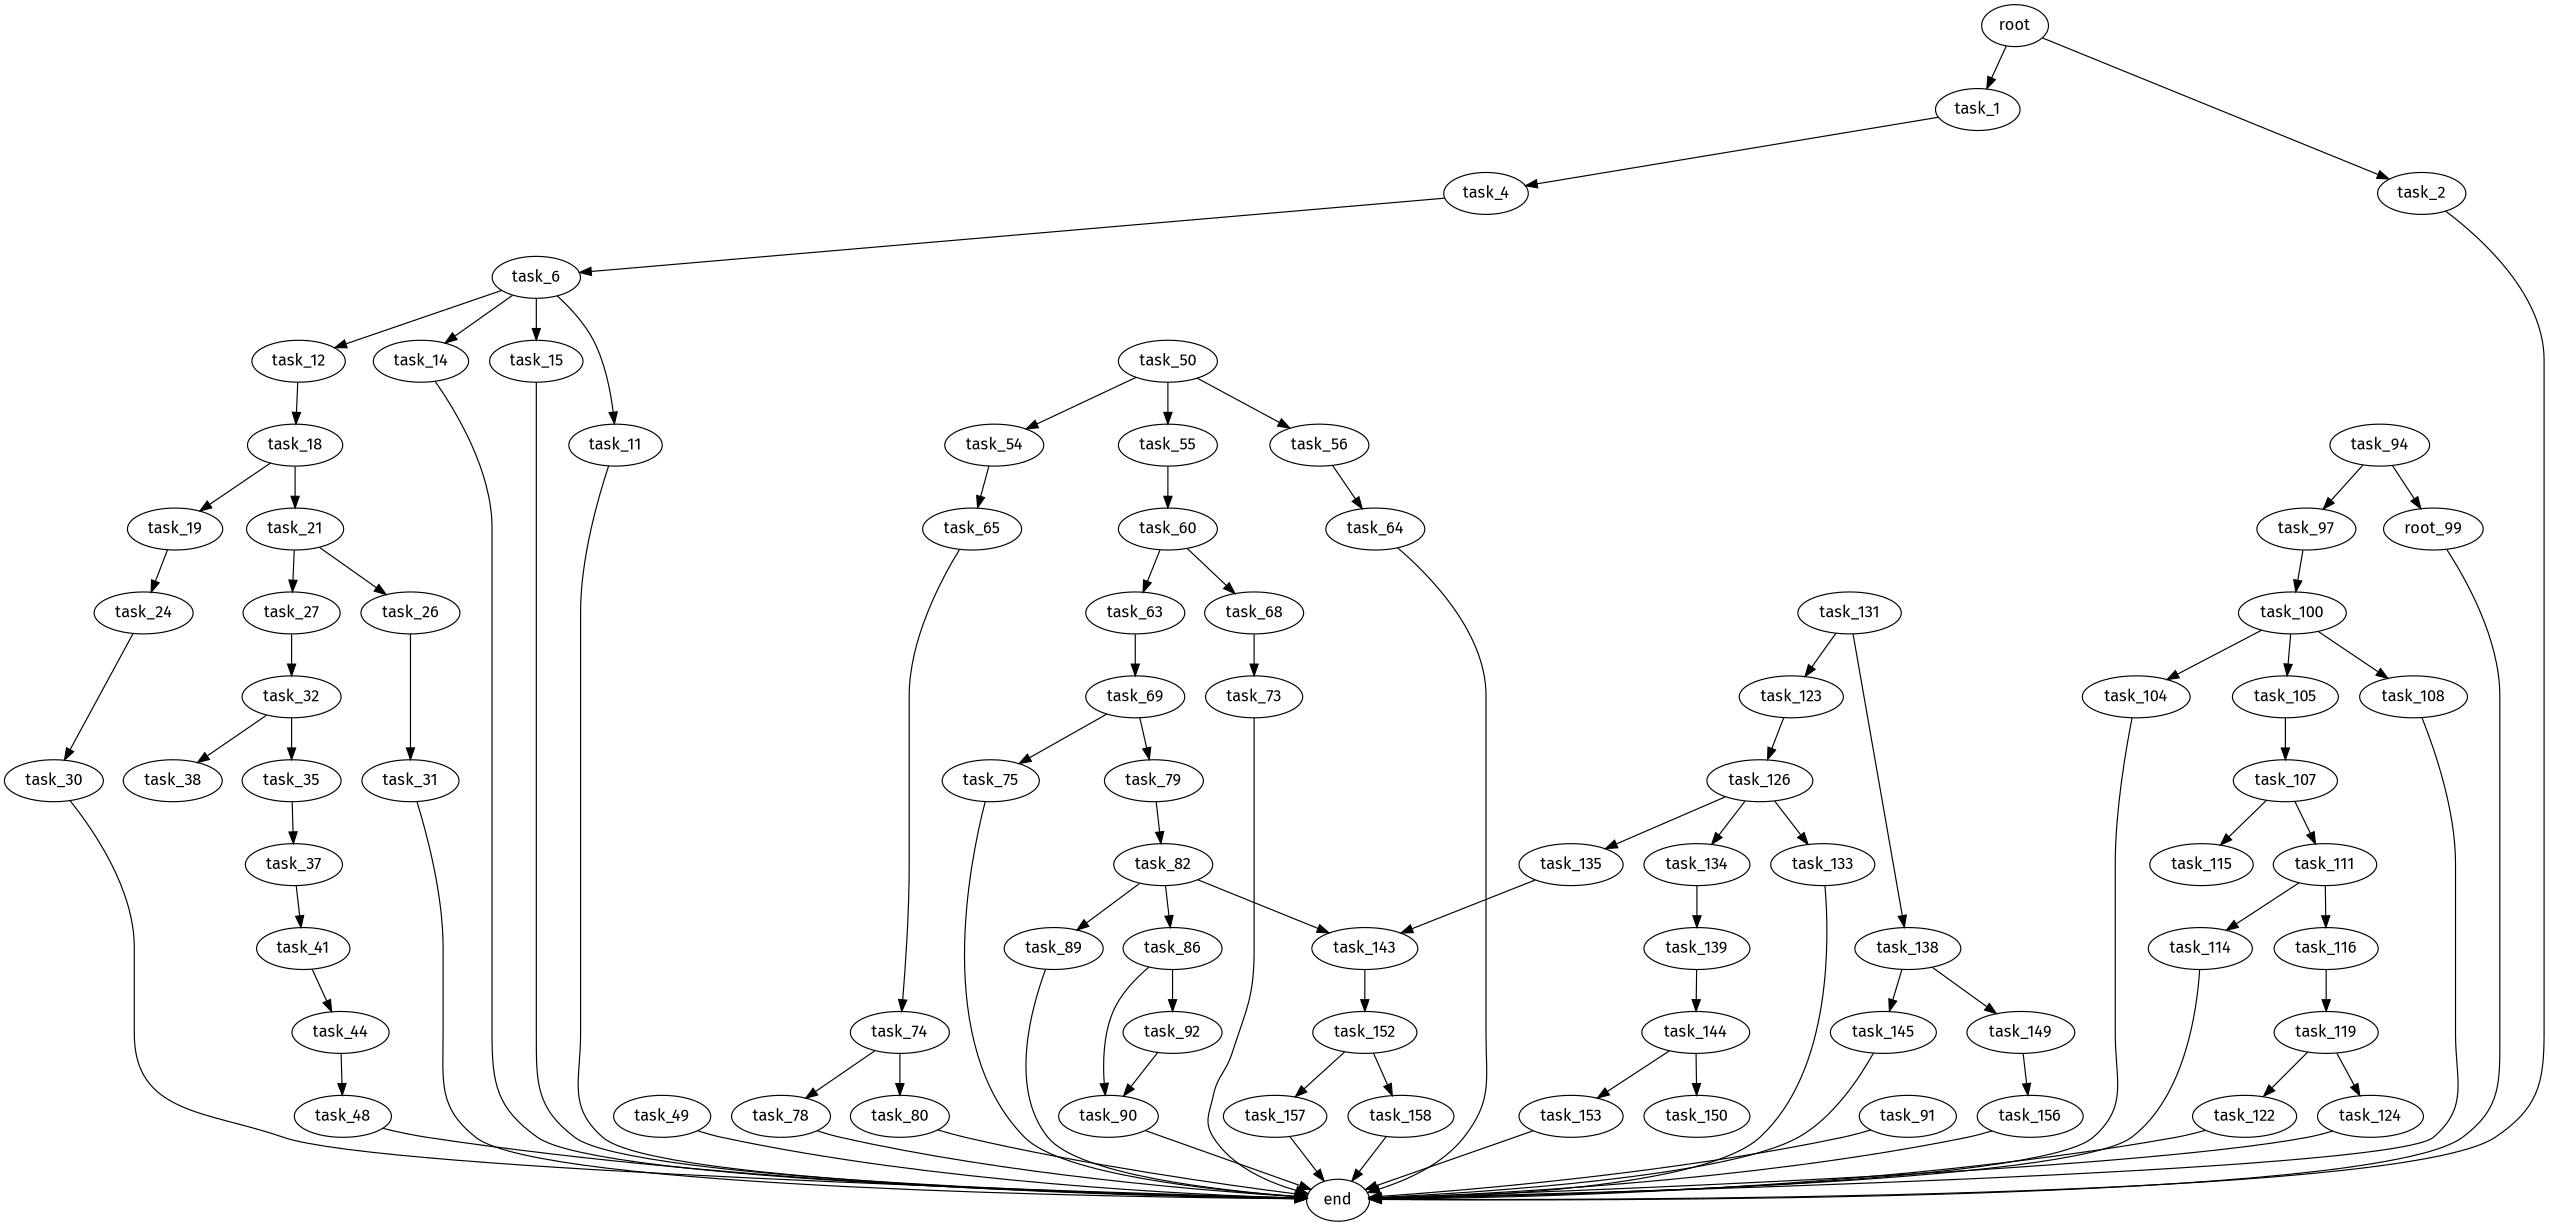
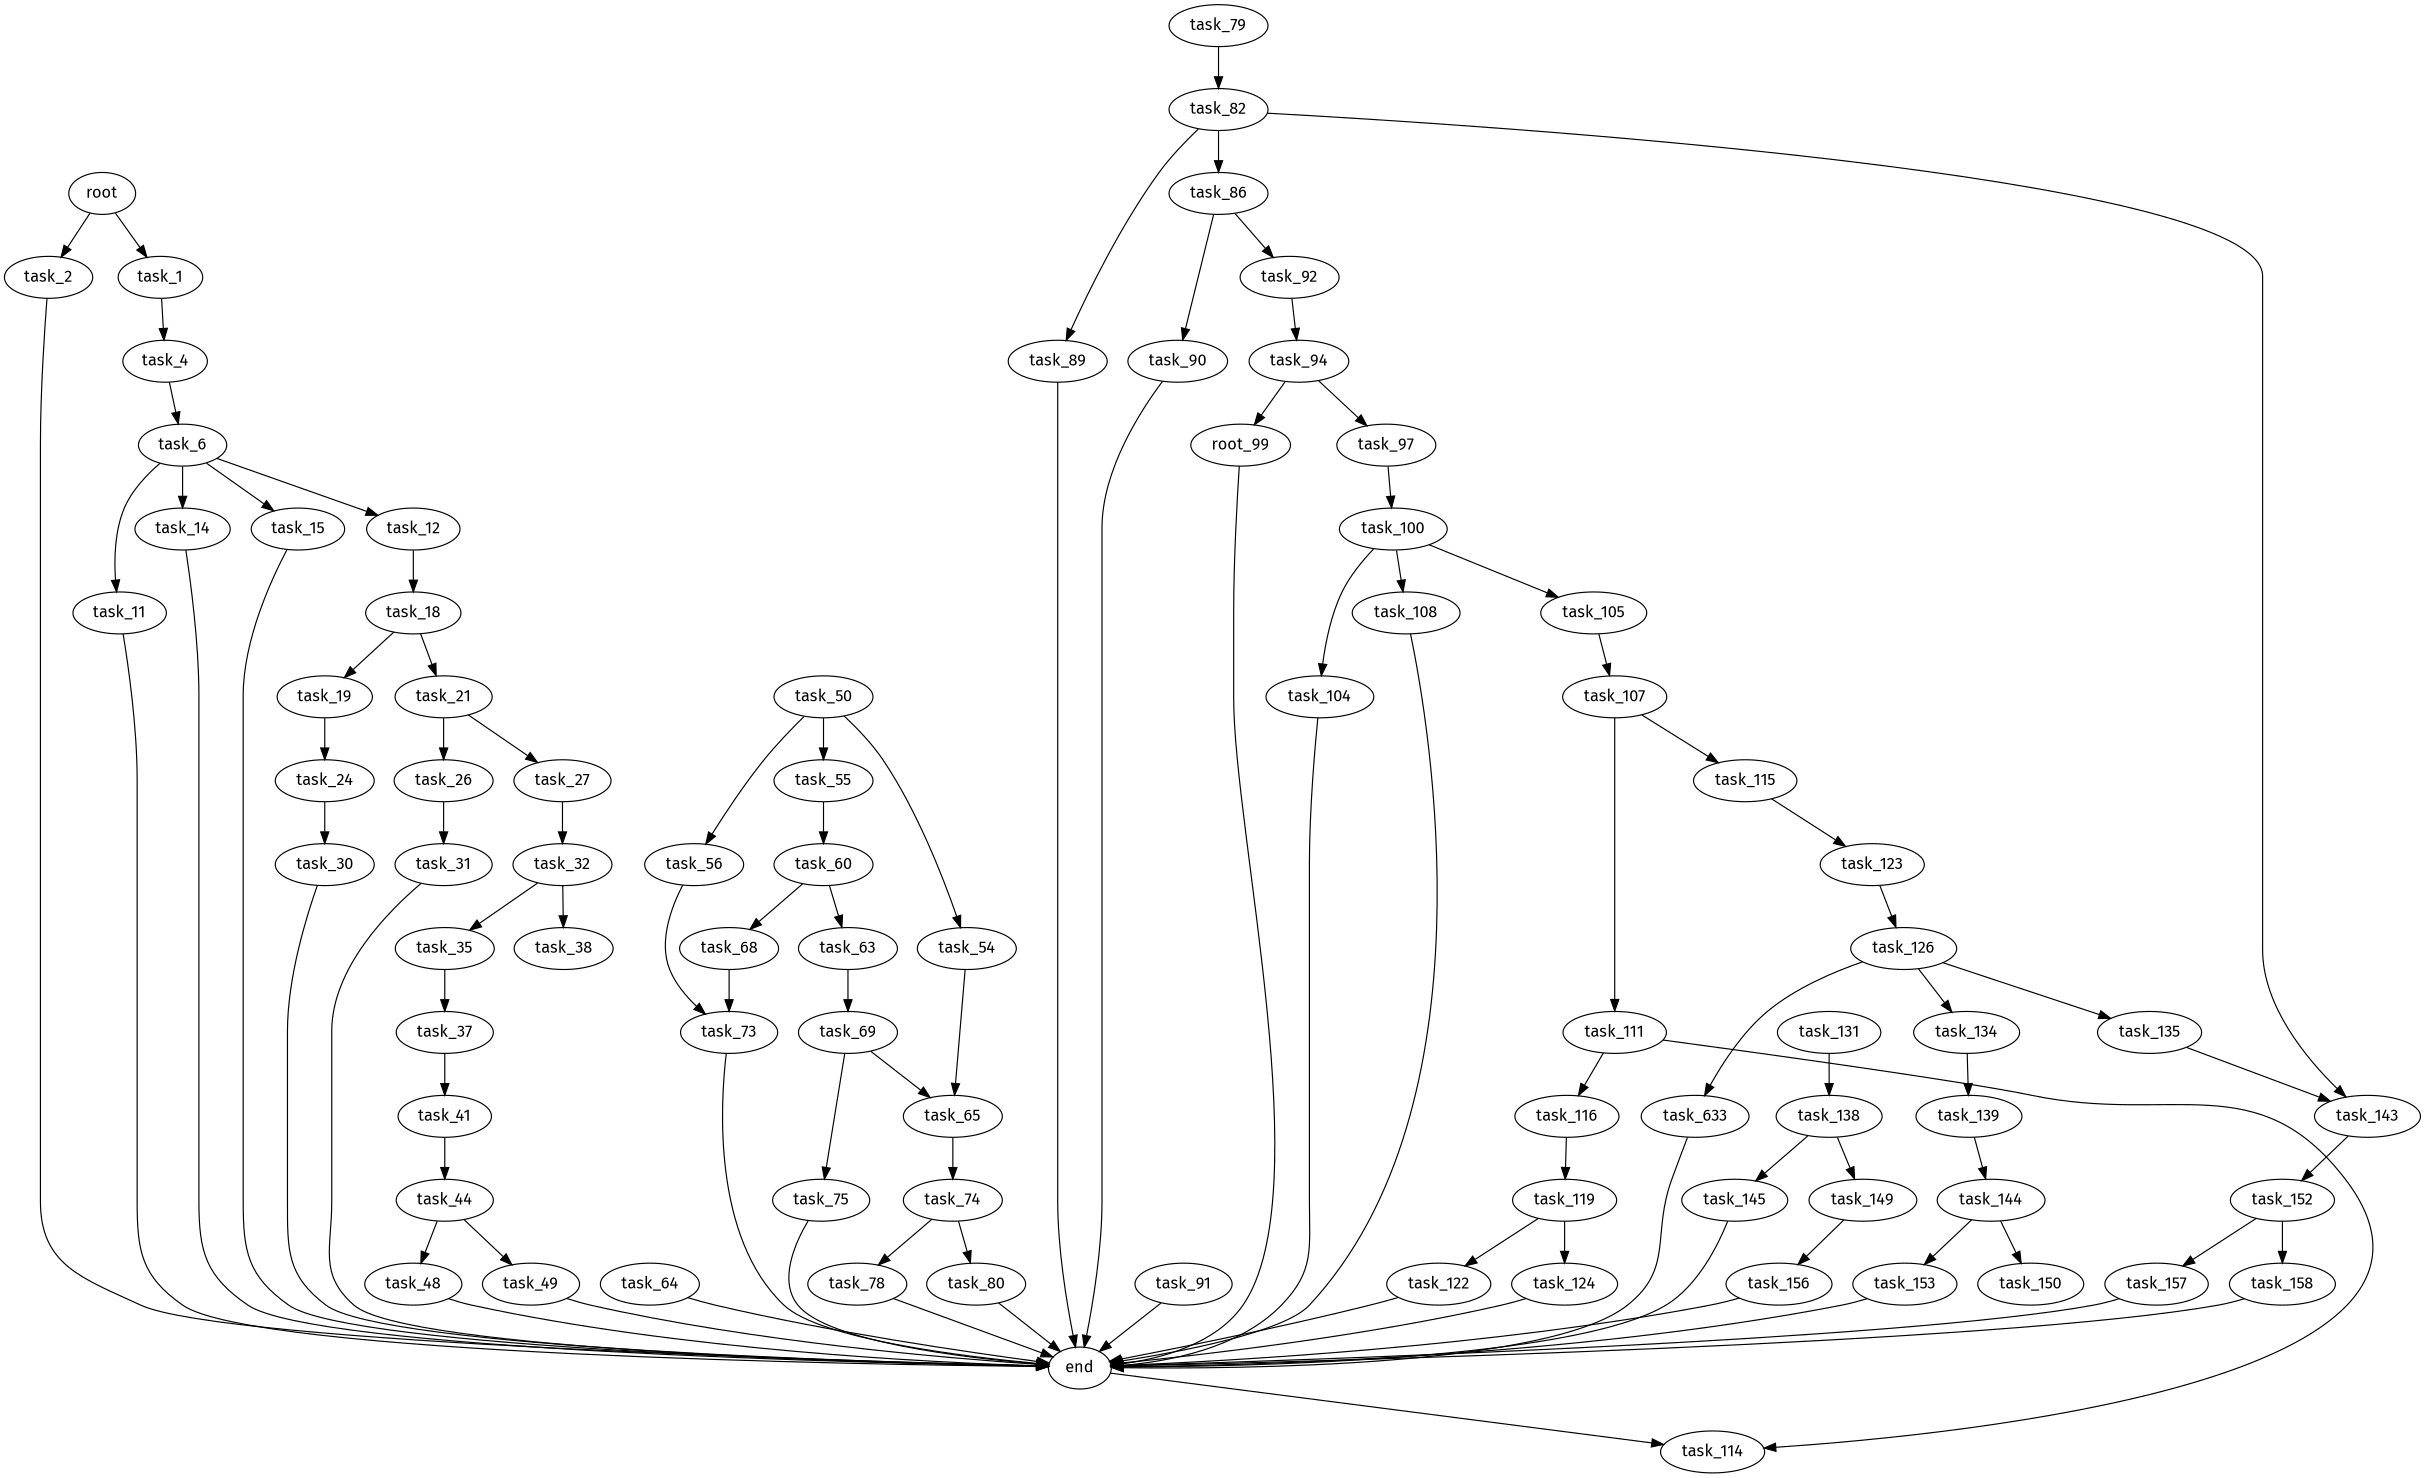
(1344, 482) -> (666, 949)
(1824, 650) -> (1803, 819)
(1143, 733) -> (896, 1071)
(1823, 865) -> (1695, 1116)
(1144, 1069) -> (1294, 314)
(1852, 1180) -> (1381, 1408)
none -> (484, 1238)
